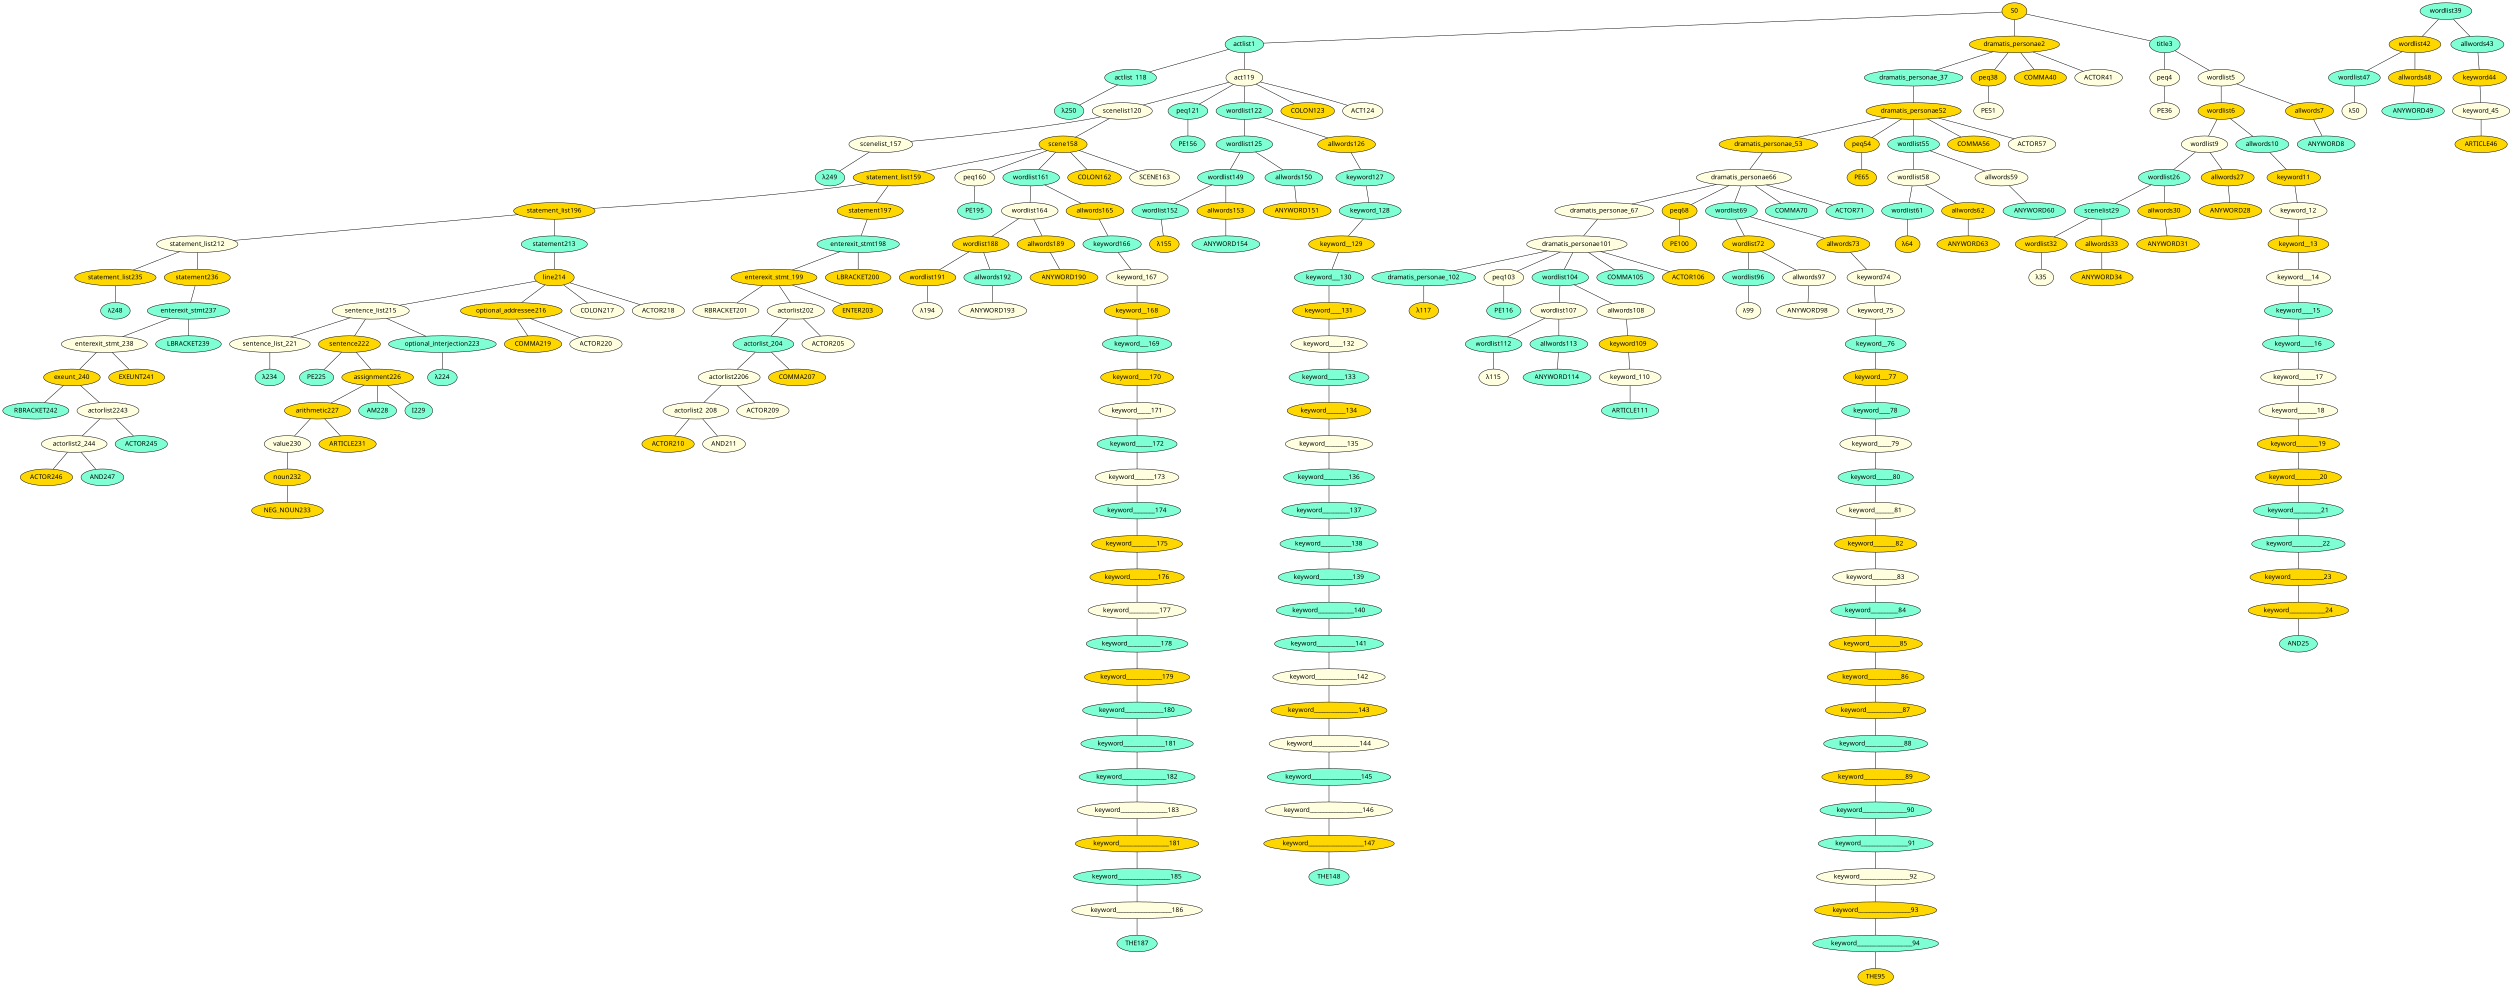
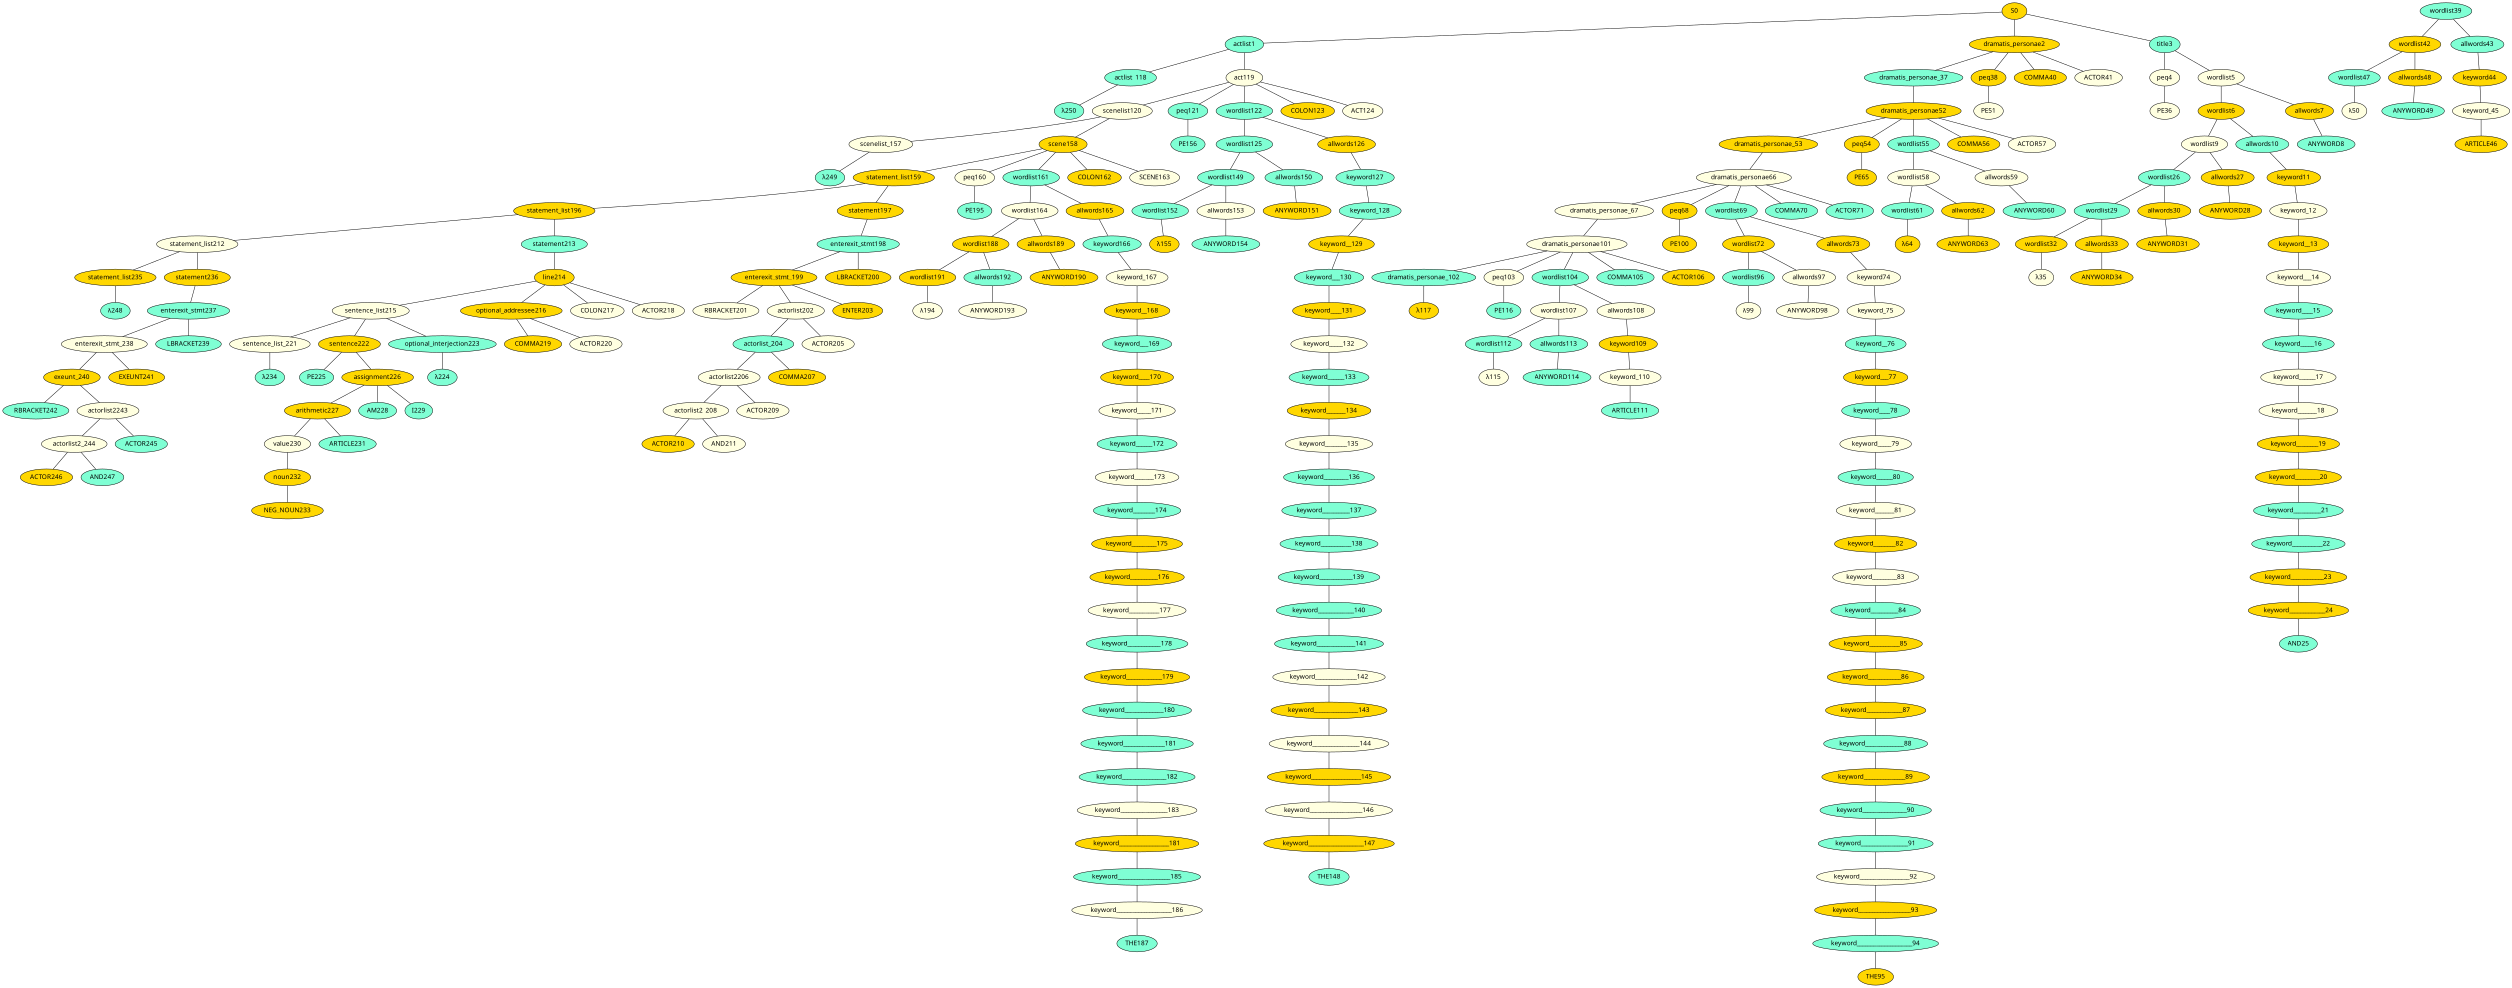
(1226, 211) -> (1226, 211)
(2102, 211) -> (2102, 211)
(348, 444) -> (348, 444)
(1329, 777) -> (1329, 777)
